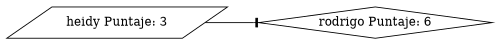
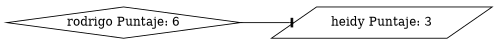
(230, 23) -> (265, 23)
